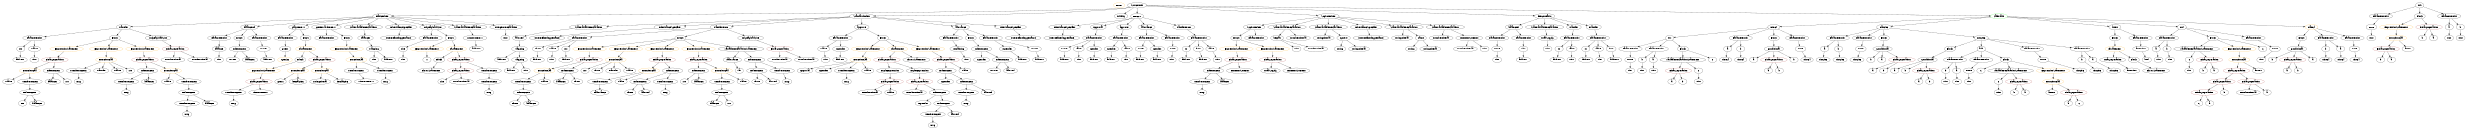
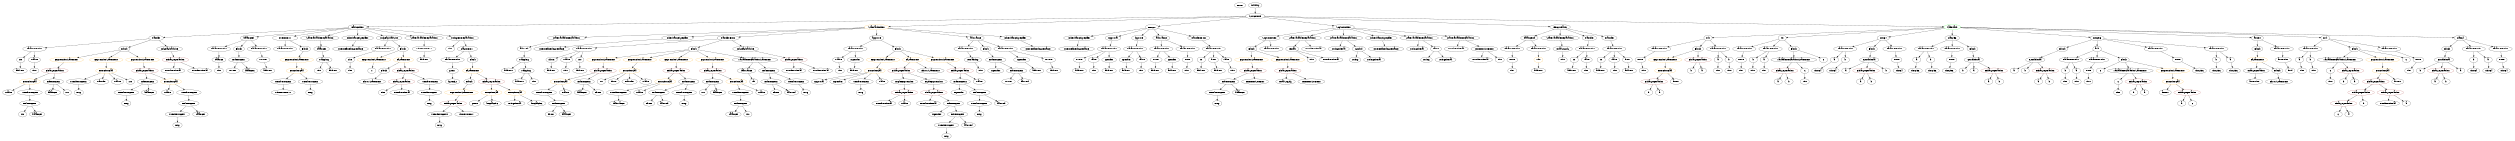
(1119, 5) -> (1240, 5)
(1130, 10) -> (1255, 10)
(862, 16) -> (877, 27)
(330, 21) -> (465, 43)
(326, 27) -> (285, 38)
(2311, 27) -> (2460, 38)
(1932, 32) -> (2025, 33)
(1722, 33) -> (1866, 33)
none -> (1829, 33)
(1523, 49) -> (1538, 60)
(285, 60) -> (453, 82)
